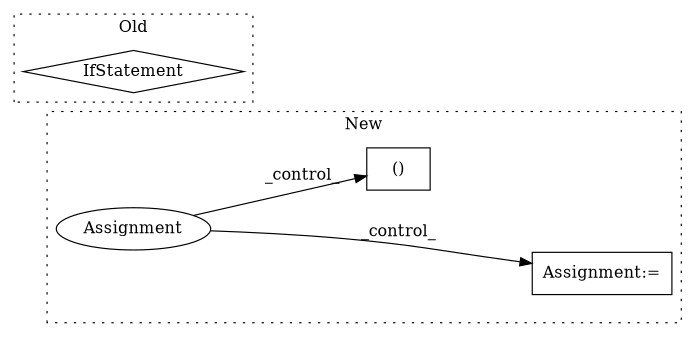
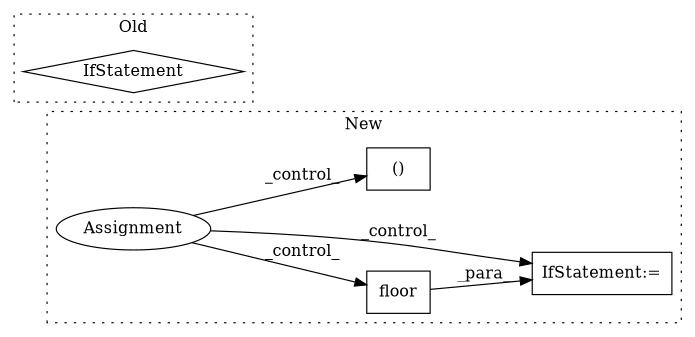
(602, 273) -> (602, 273)
none -> (398, 292)
